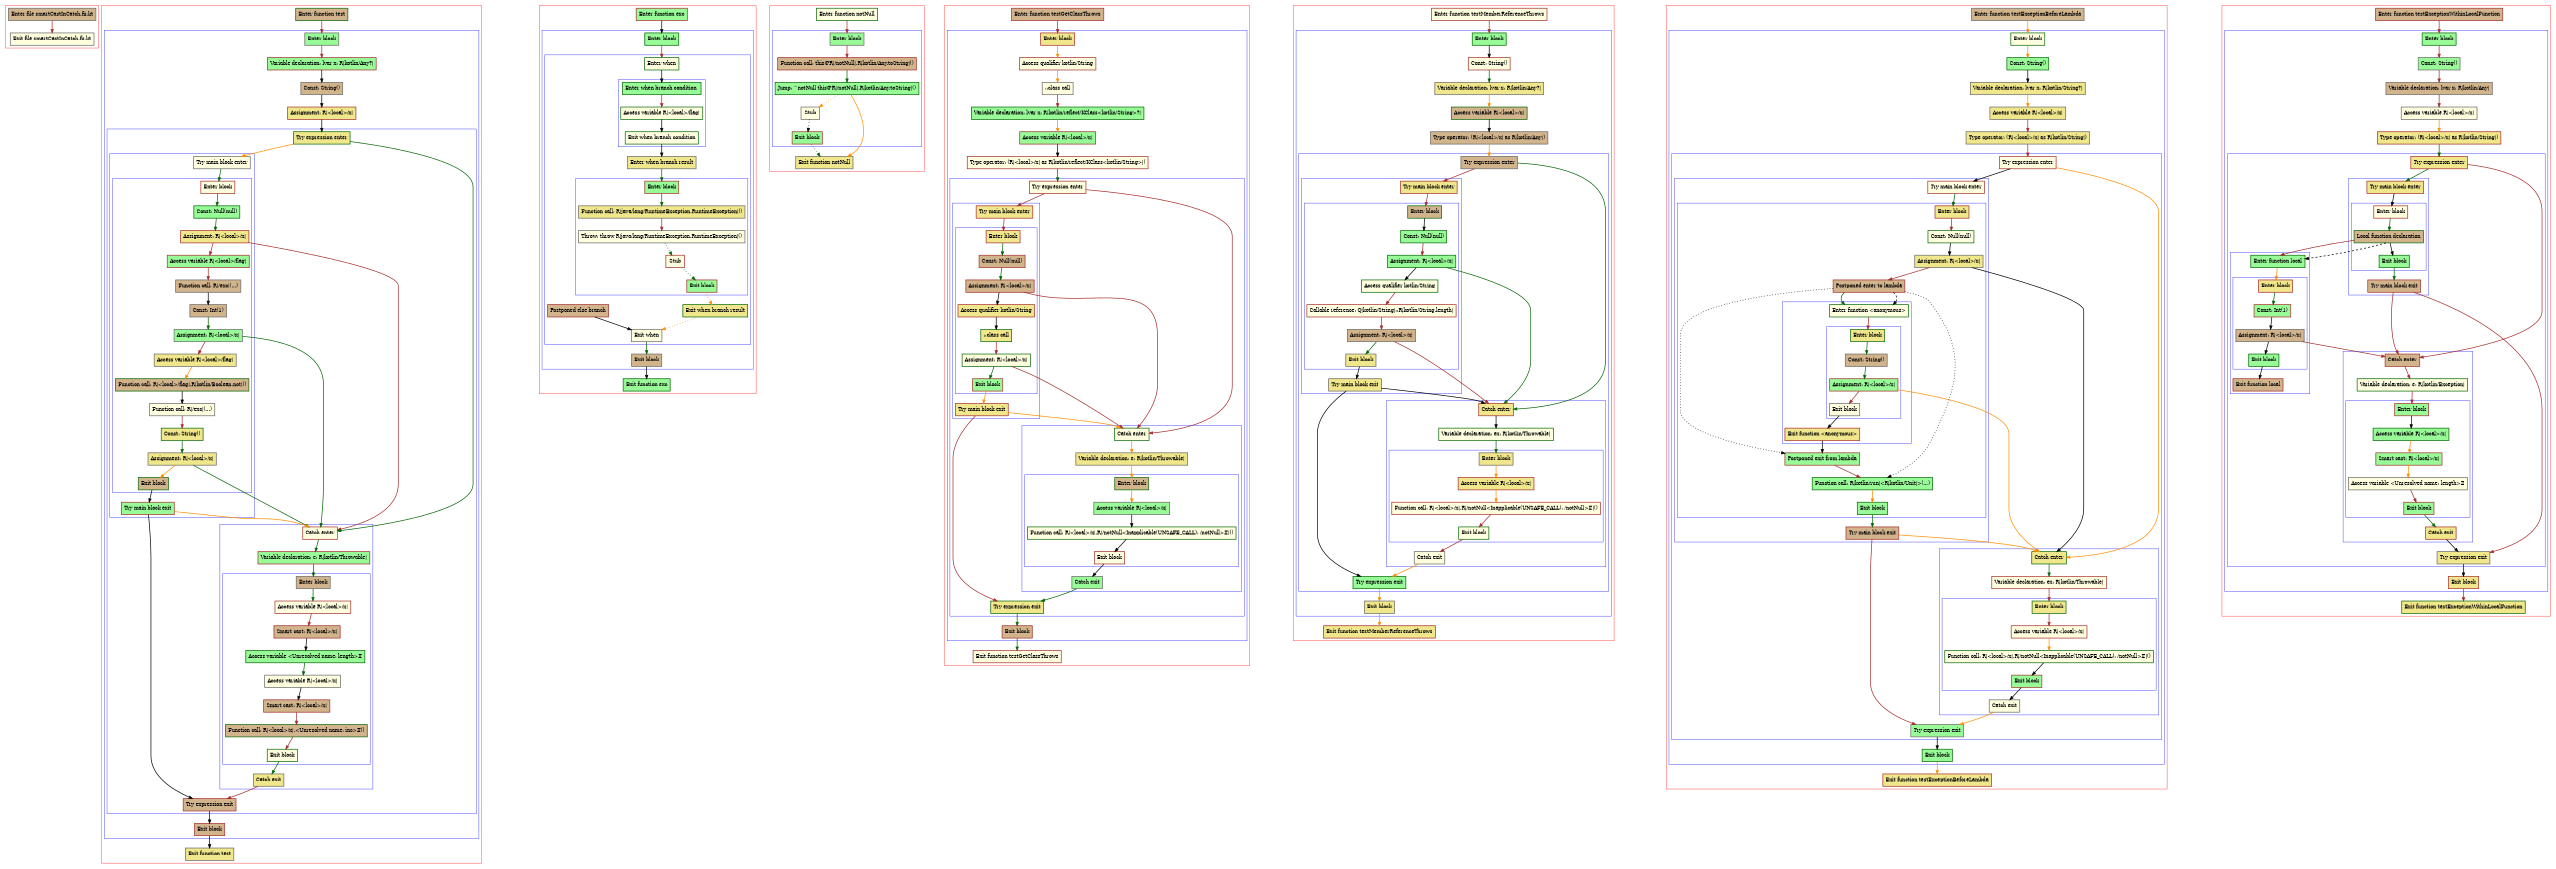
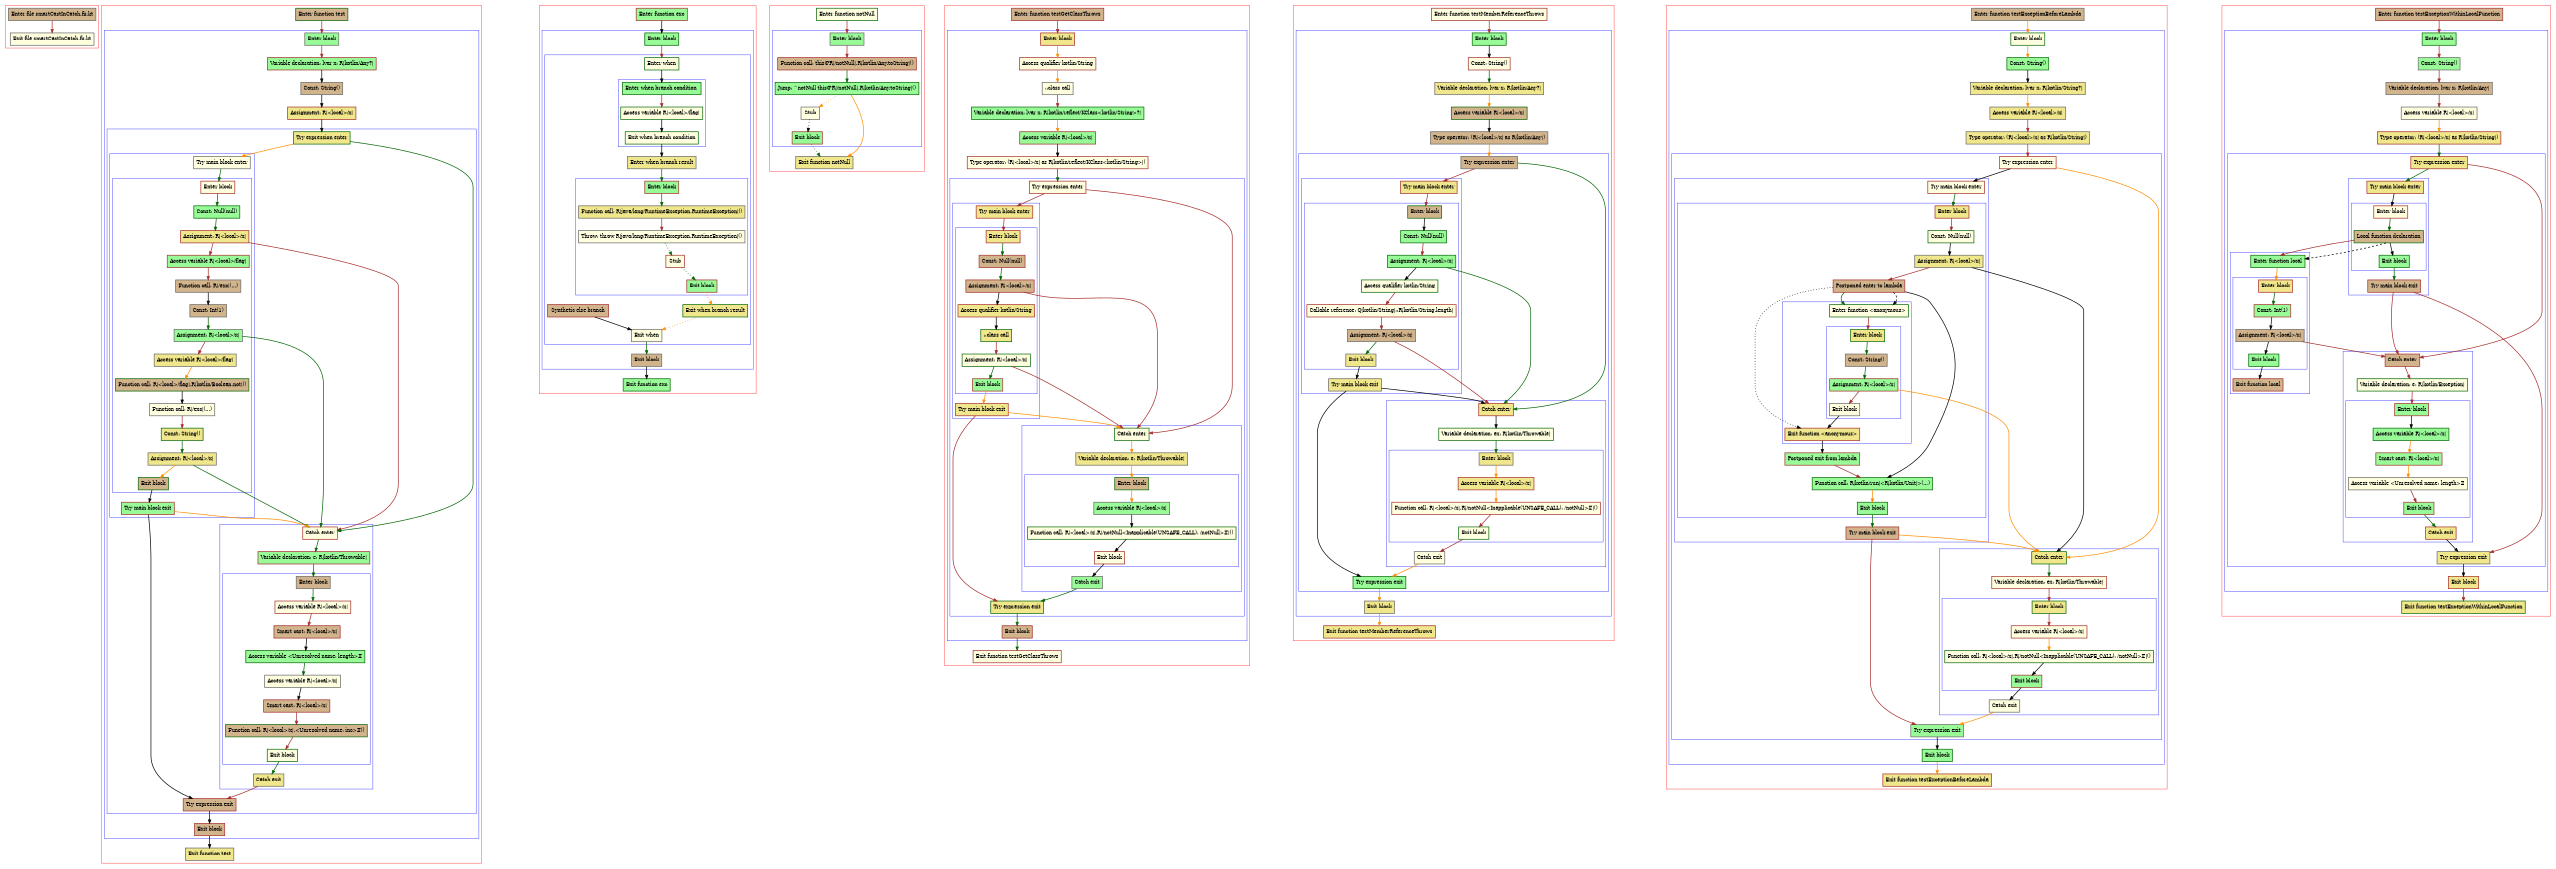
(578, 311) -> (578, 311)
(1680, 346) -> (1755, 342)
(1953, 384) -> (1953, 384)
